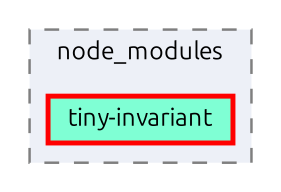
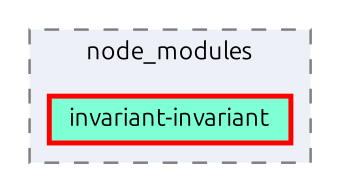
(141, 120) -> (170, 120)
